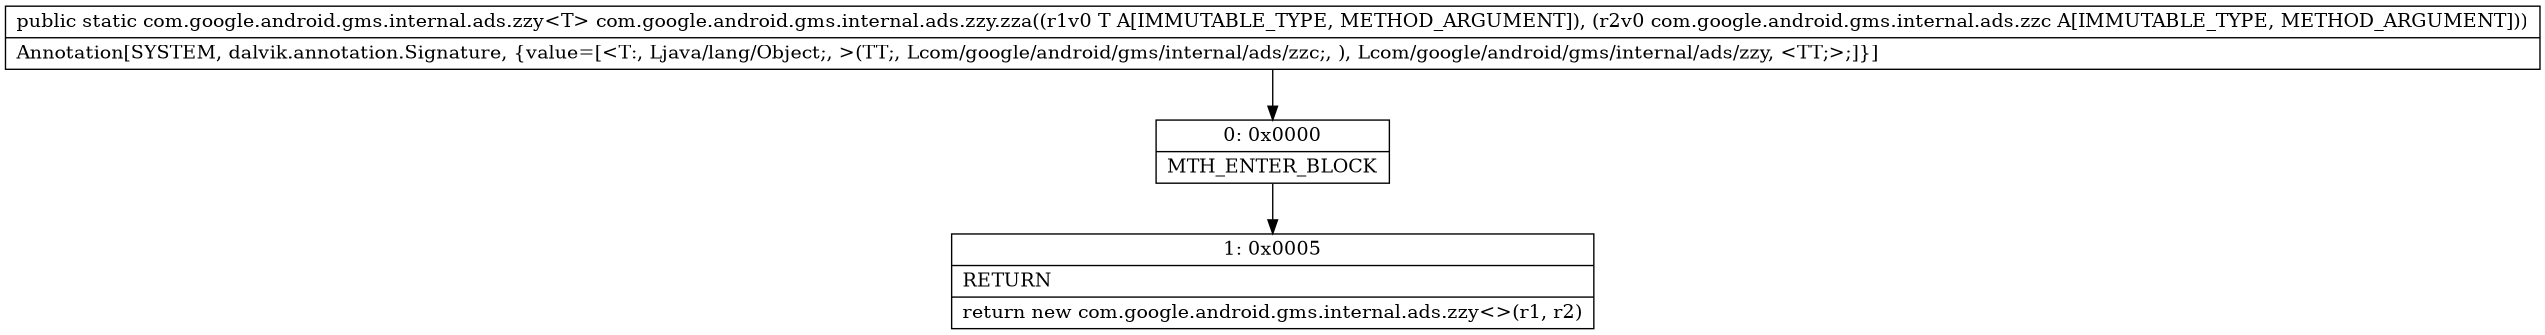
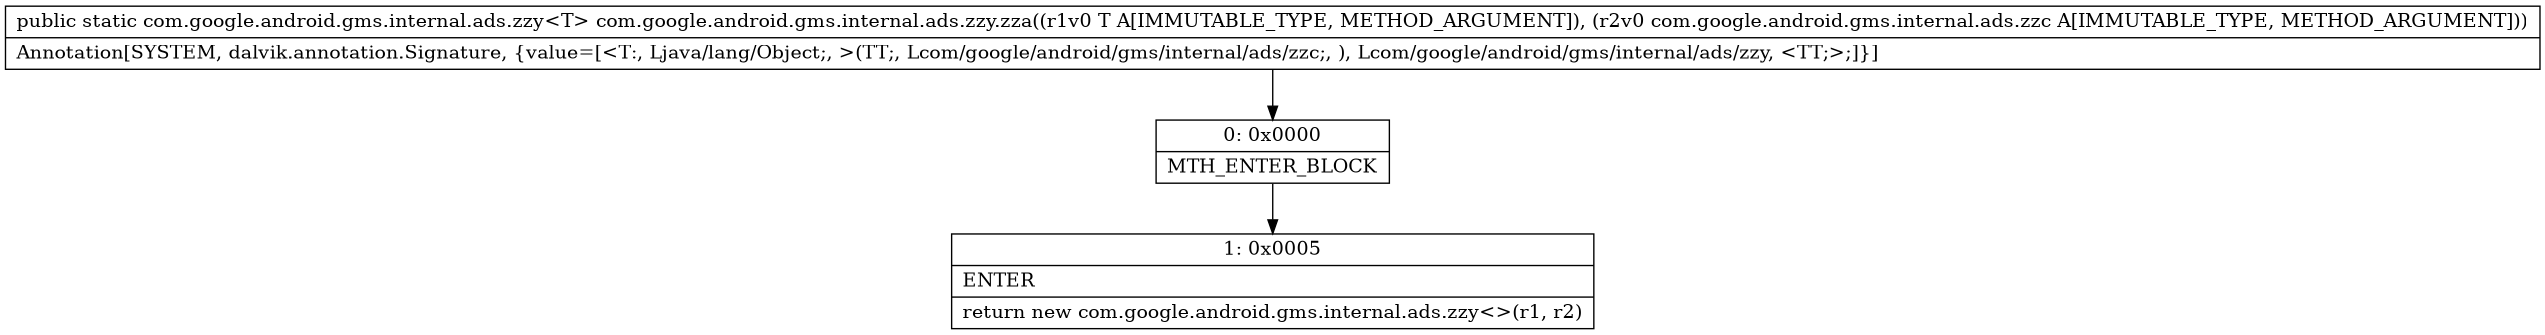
(1007, 281) -> (999, 281)
